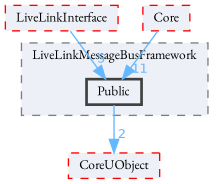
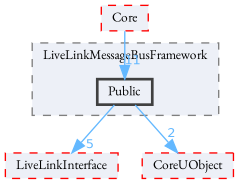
(85, 51) -> (98, 124)
